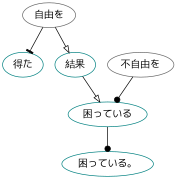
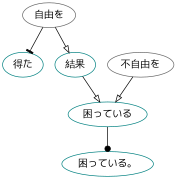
(126, 87) -> (126, 87)
